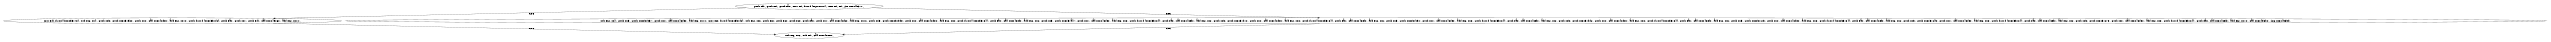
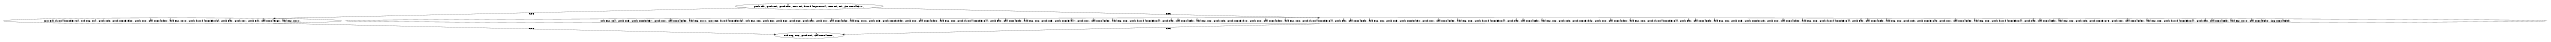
(809, 35) -> (809, 35)
